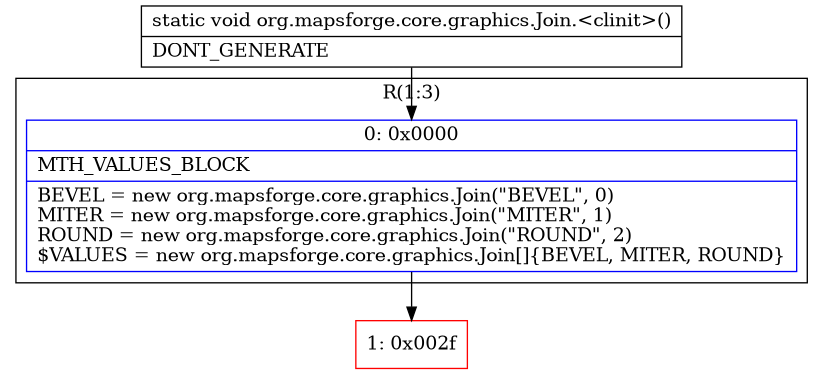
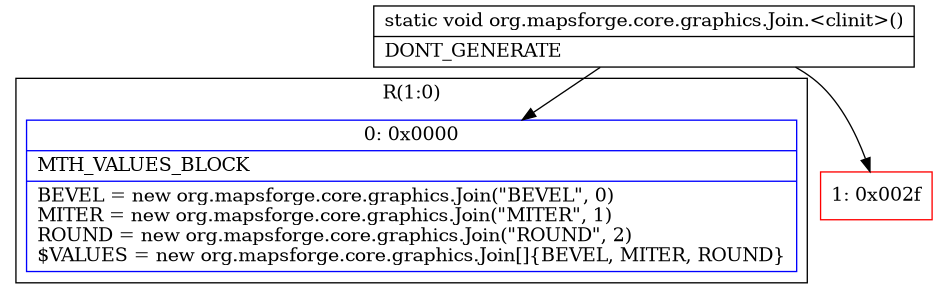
(412, 94) -> (412, 94)
(412, 291) -> (839, 106)
